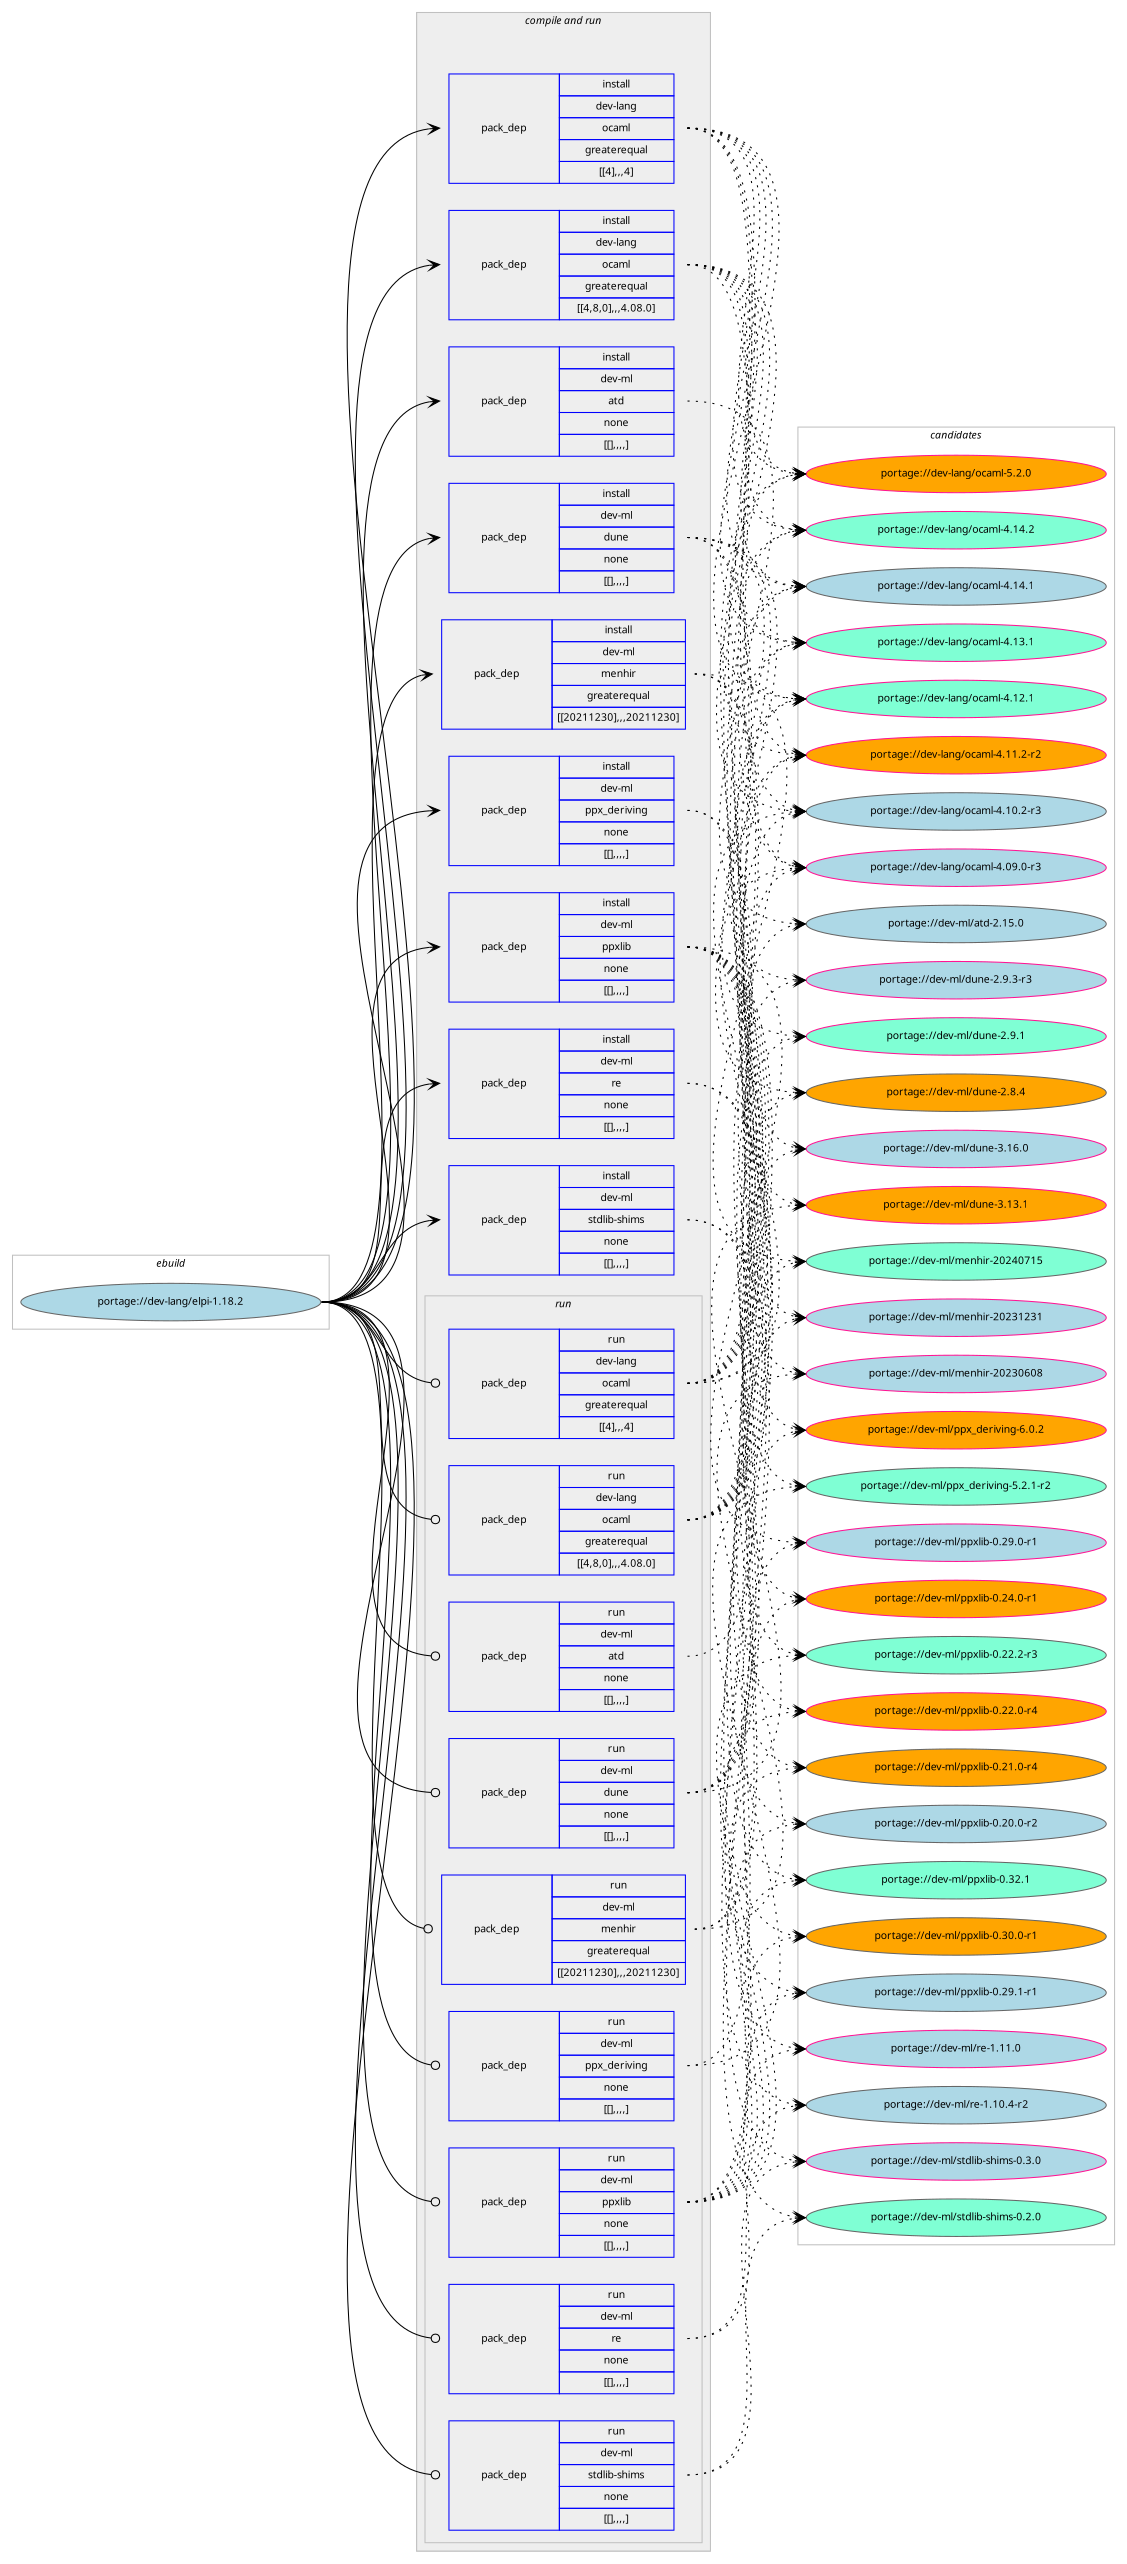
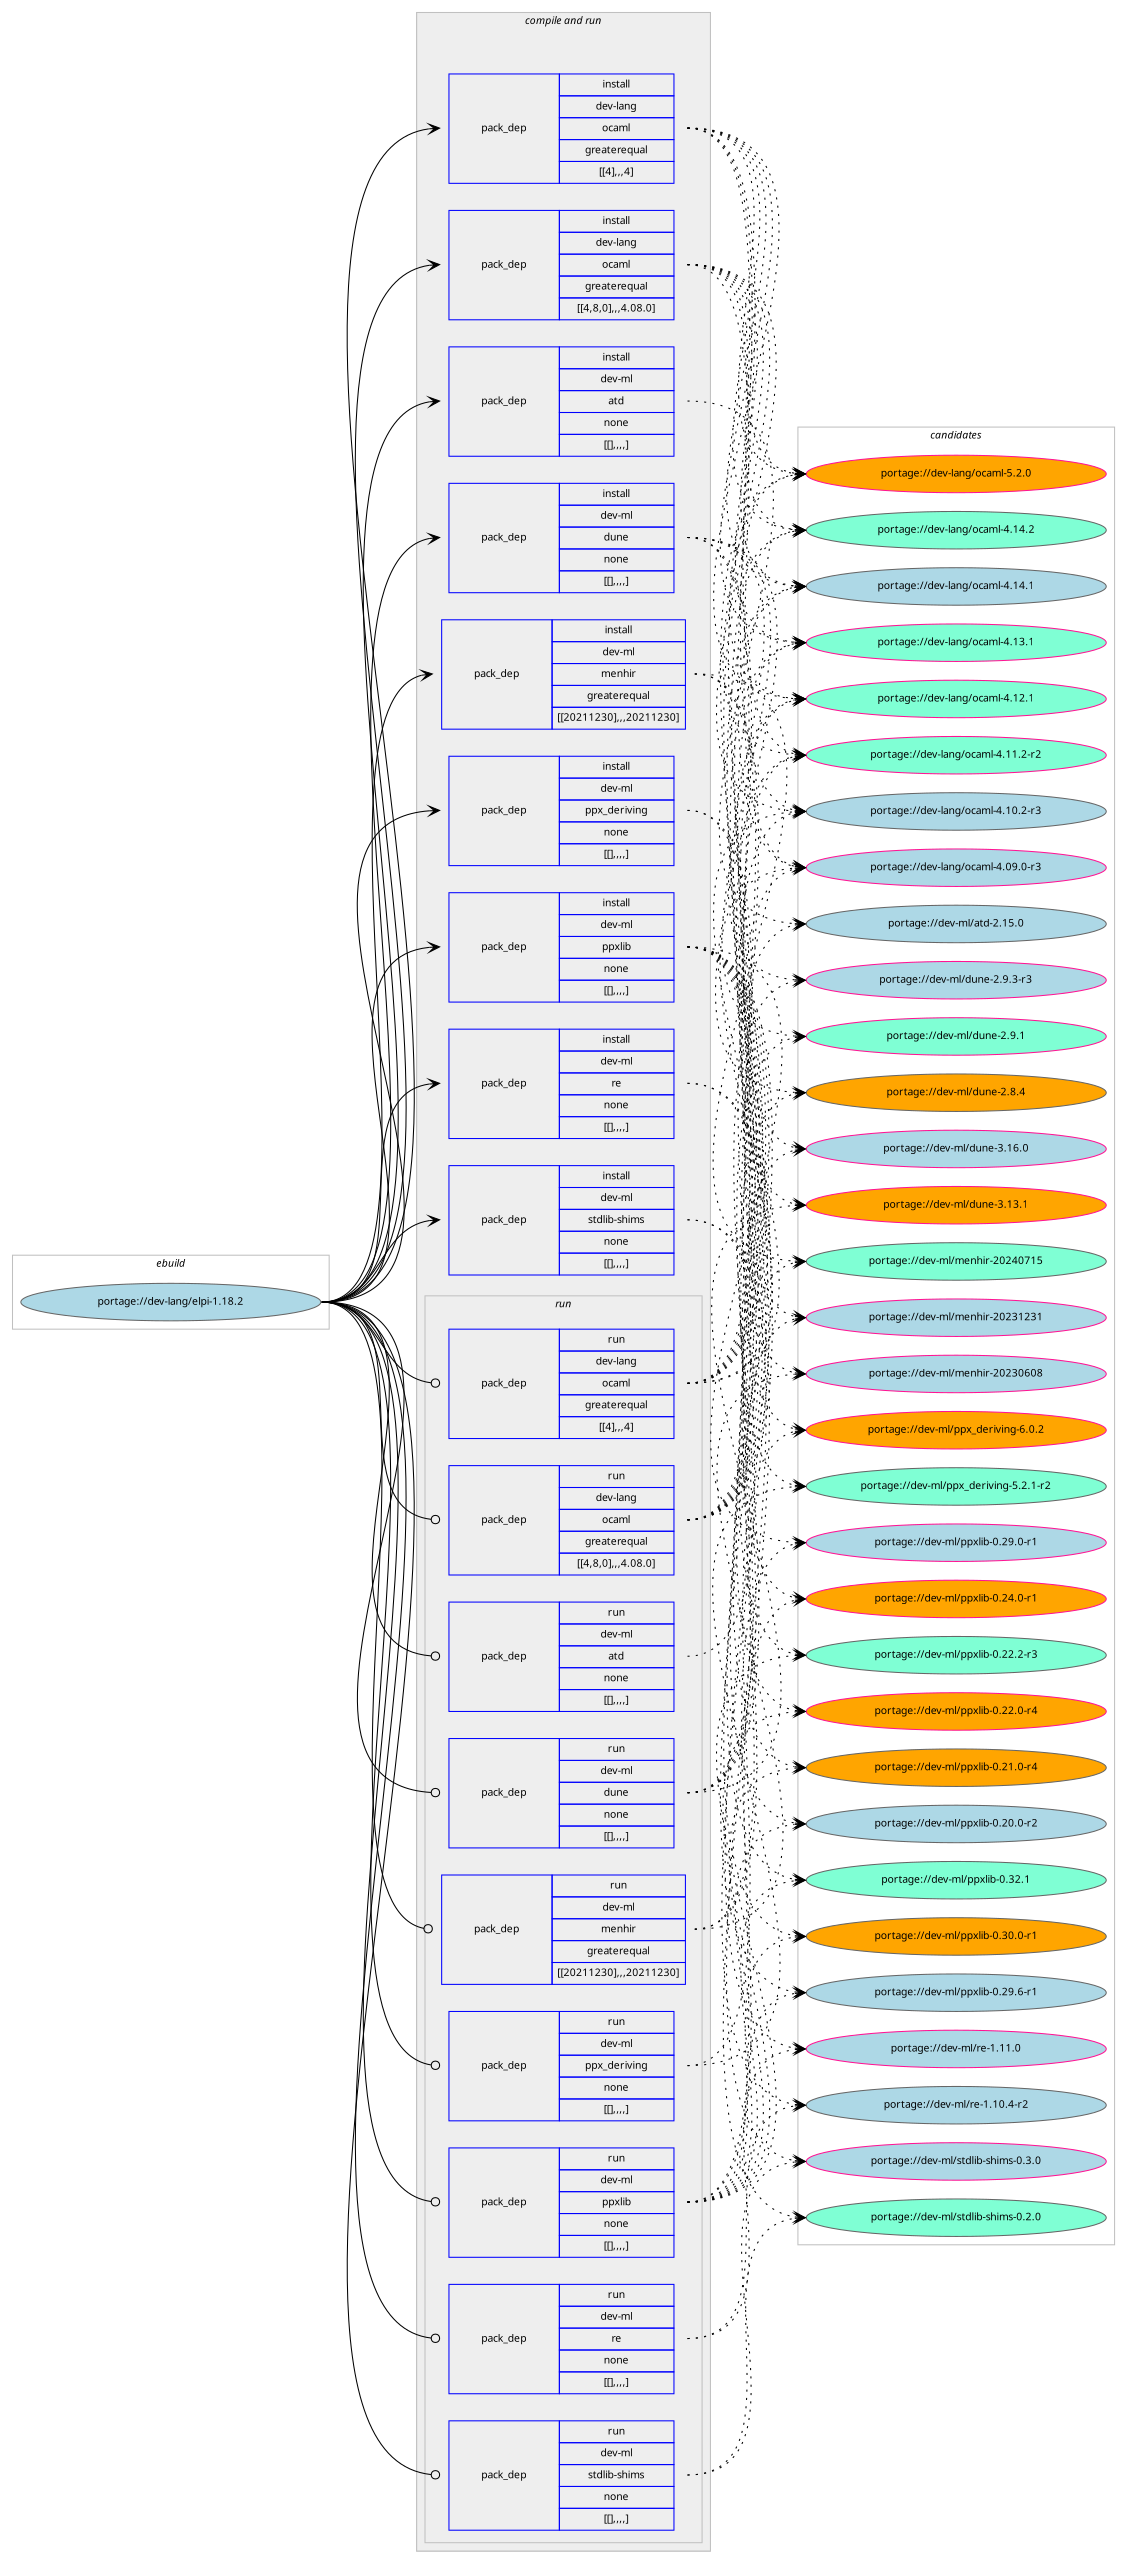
(956, 530) -> (956, 530)
(956, 755) -> (956, 755)
(956, 1993) -> (956, 1993)
